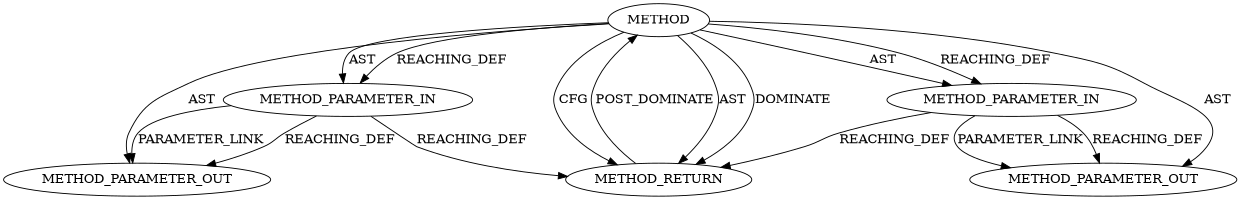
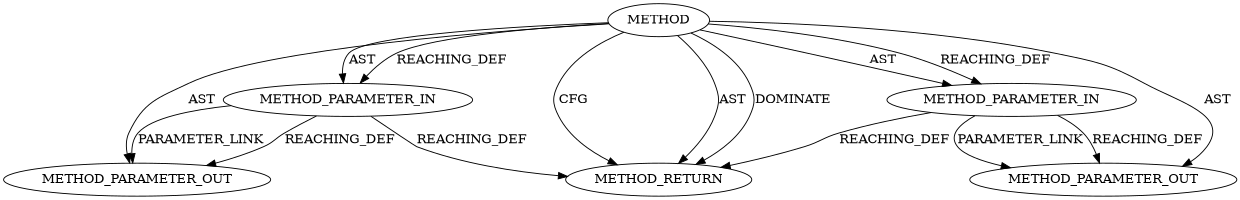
(591, 104) -> none
